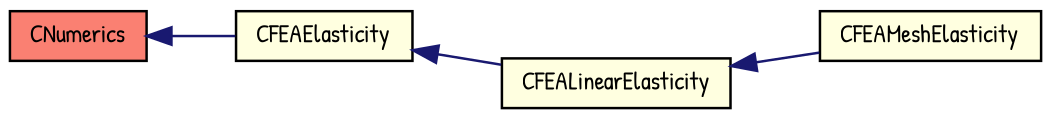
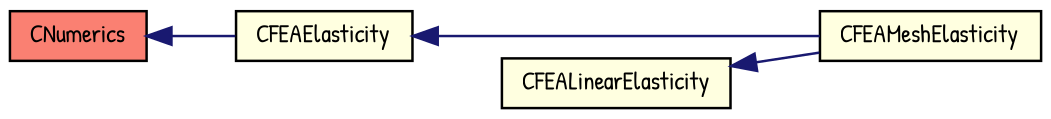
(469, 59) -> (629, 36)
